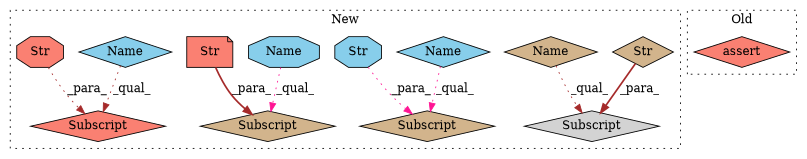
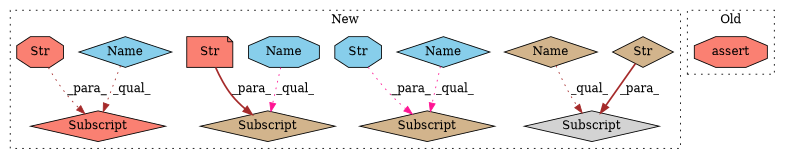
(742, 52) -> (731, 52)
